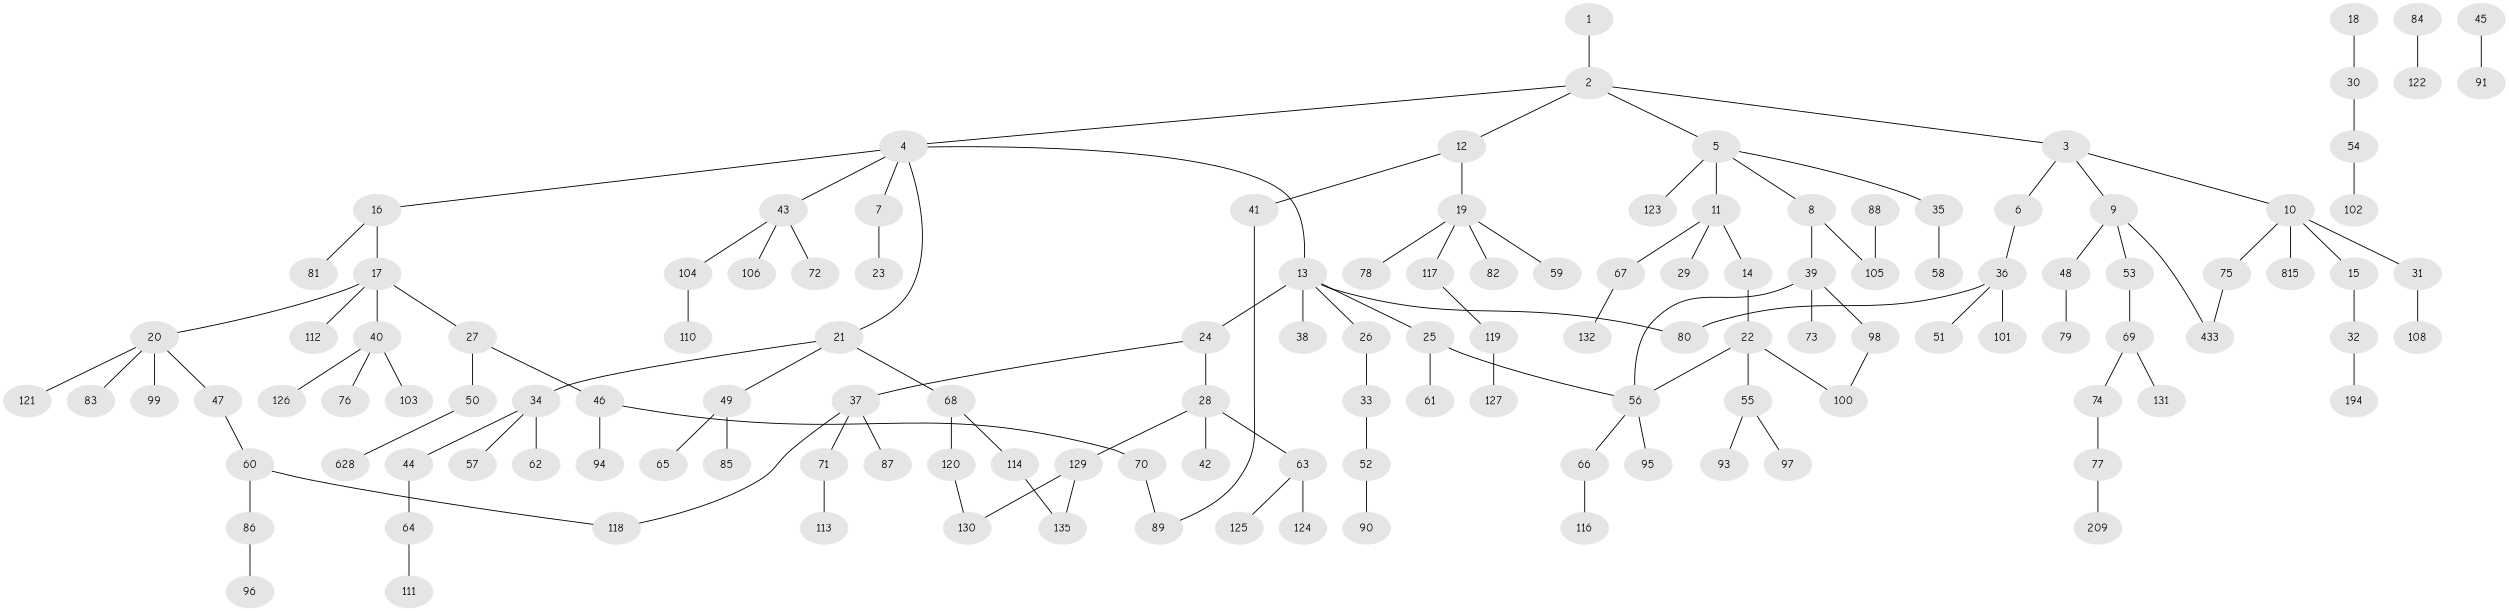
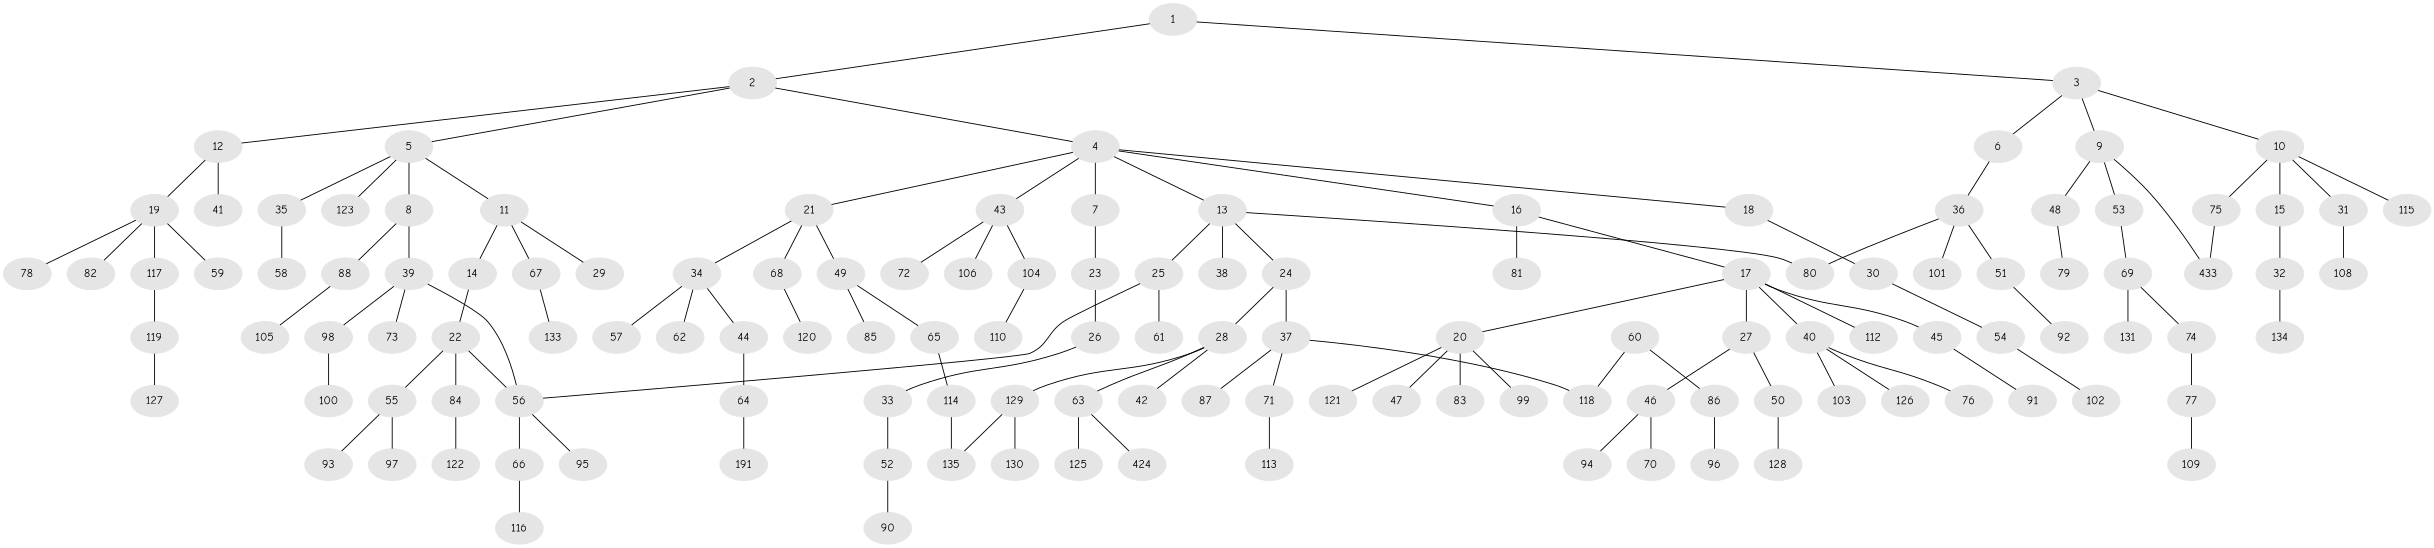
(1828, 115) -> (1625, 51)
none -> (1422, 178)
(1843, 242) -> (377, 242)
(2290, 274) -> (2407, 210)
(1335, 306) -> (1095, 311)
none -> (1842, 306)
(1587, 337) -> (553, 337)
none -> (2064, 337)
(1796, 369) -> (456, 369)
(2354, 401) -> (2280, 337)
(234, 433) -> none
(983, 433) -> (943, 369)
(345, 465) -> (1778, 465)
(959, 497) -> none
(1159, 528) -> none
(1303, 528) -> (1142, 465)
(2098, 528) -> (2192, 465)
(409, 592) -> (744, 465)
